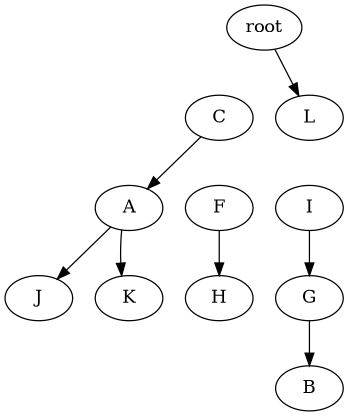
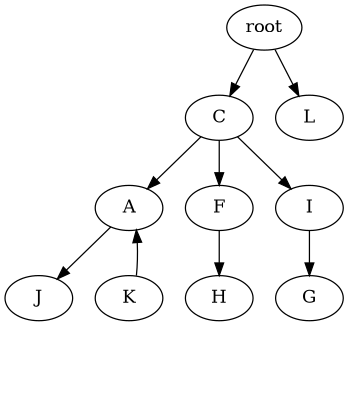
none -> (245, 67)
none -> (219, 157)
none -> (260, 158)
(121, 247) -> (137, 259)
(309, 388) -> none
